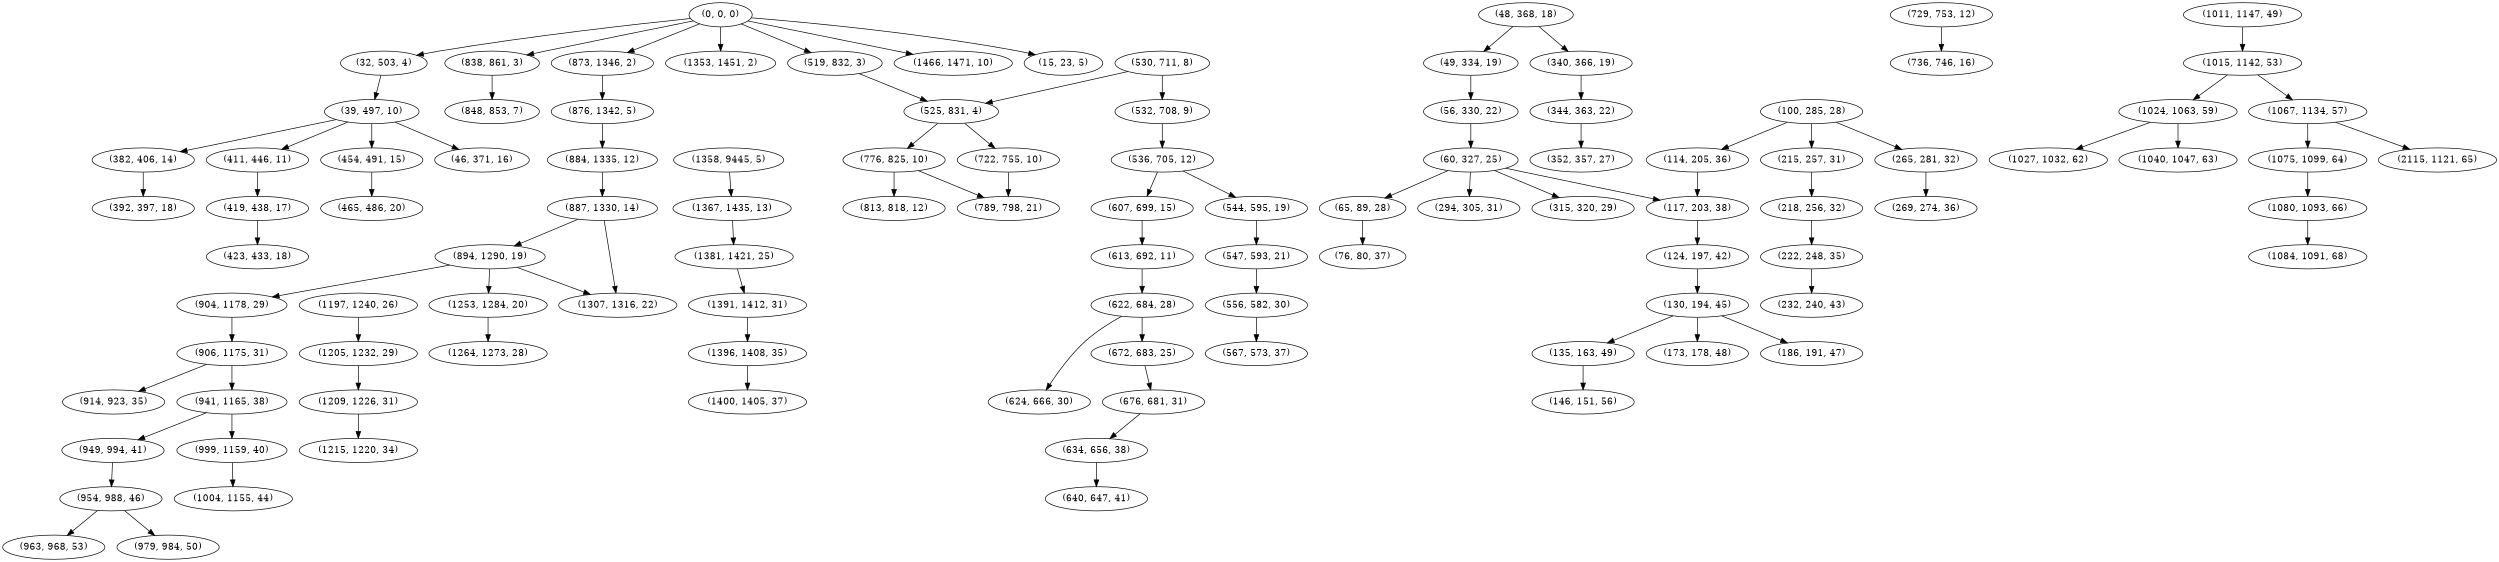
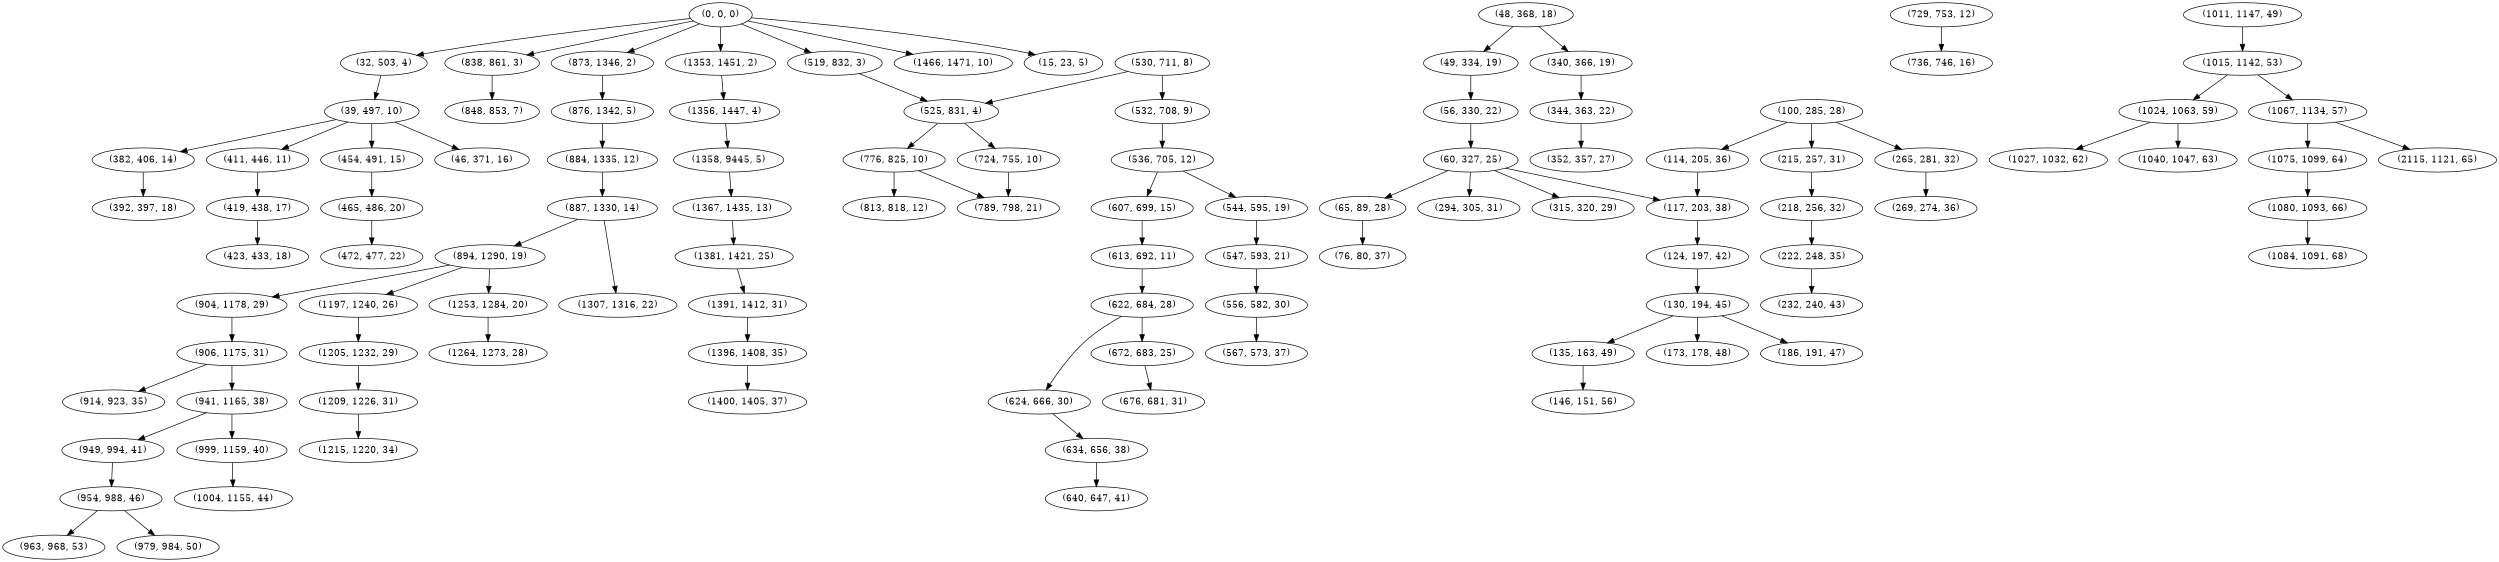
none -> (725, 112)
(1008, 160) -> (1008, 160)
none -> (372, 257)
(550, 280) -> (428, 280)
(1128, 424) -> (1065, 424)
